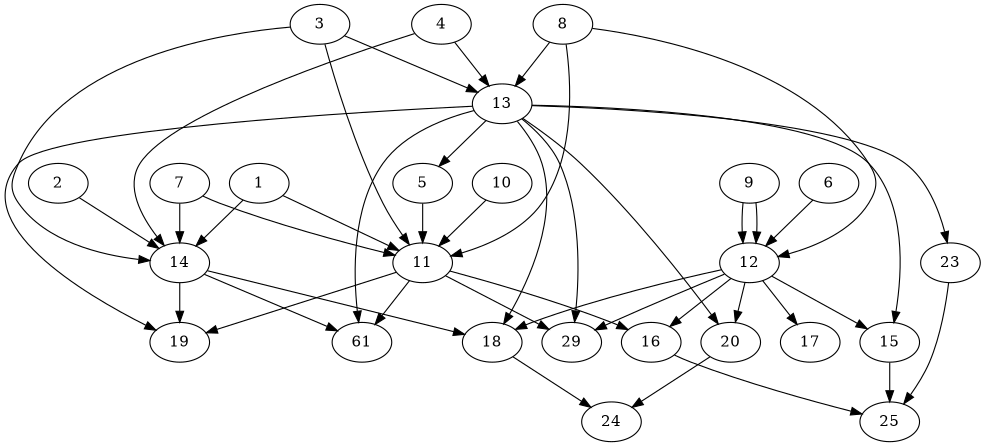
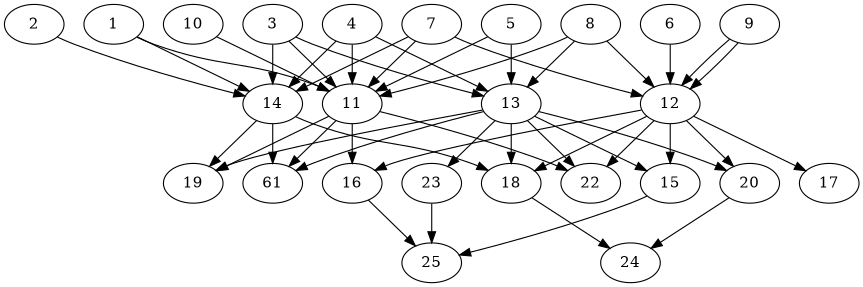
none -> (352, 59)
none -> (538, 67)
(466, 140) -> (511, 66)
(572, 342) -> (591, 183)
